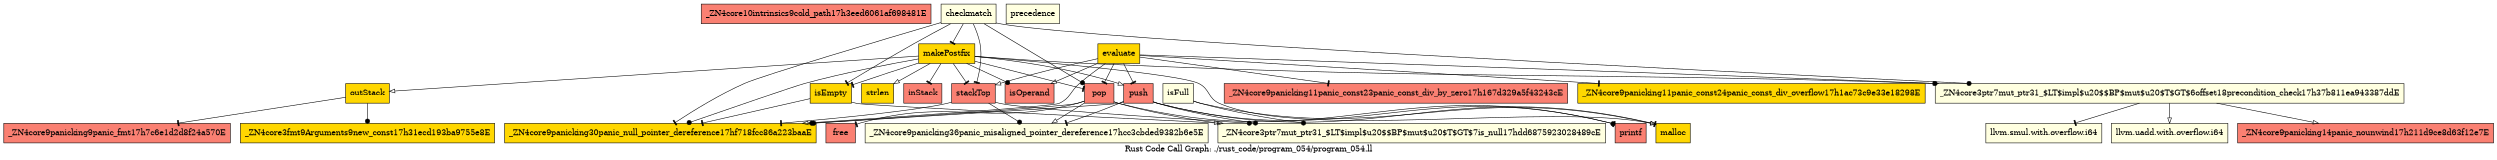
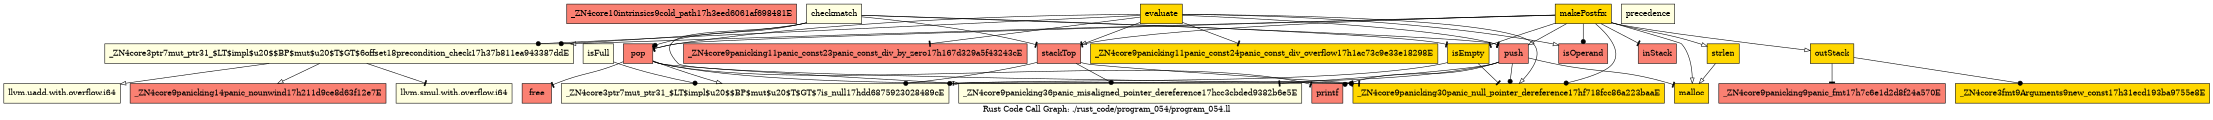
(958, 33) -> (1179, 27)
(1422, 113) -> (1709, 71)
